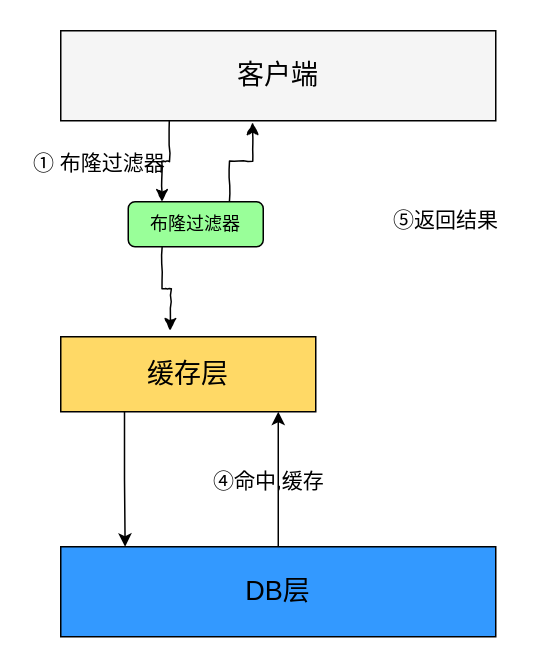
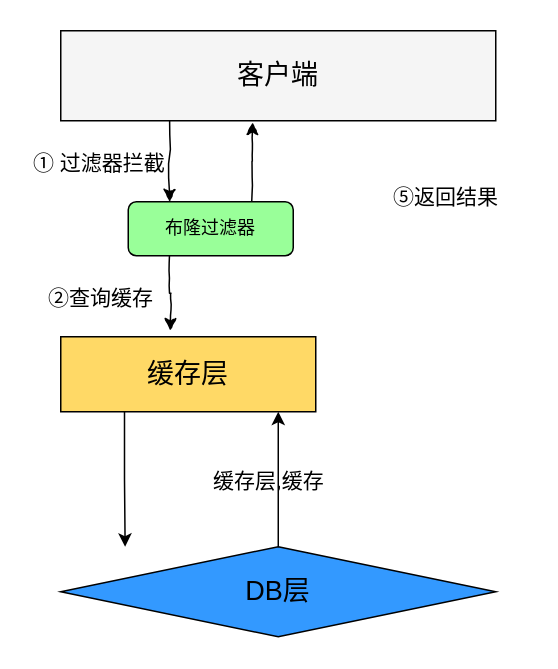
(89, 162) -> (89, 162)
(458, 218) -> (458, 196)
(196, 224) -> (211, 229)
none -> (113, 296)
(257, 480) -> (261, 480)
(278, 592) -> (278, 592)
